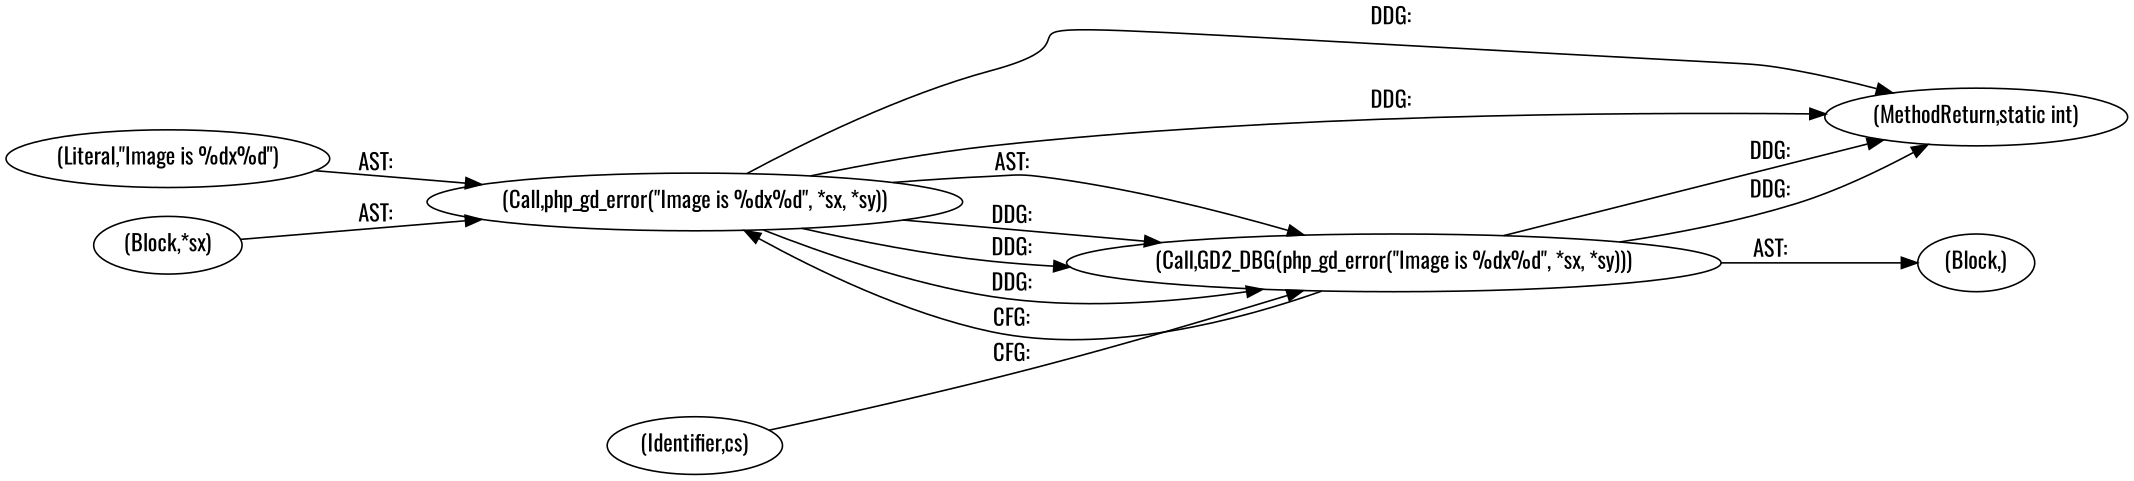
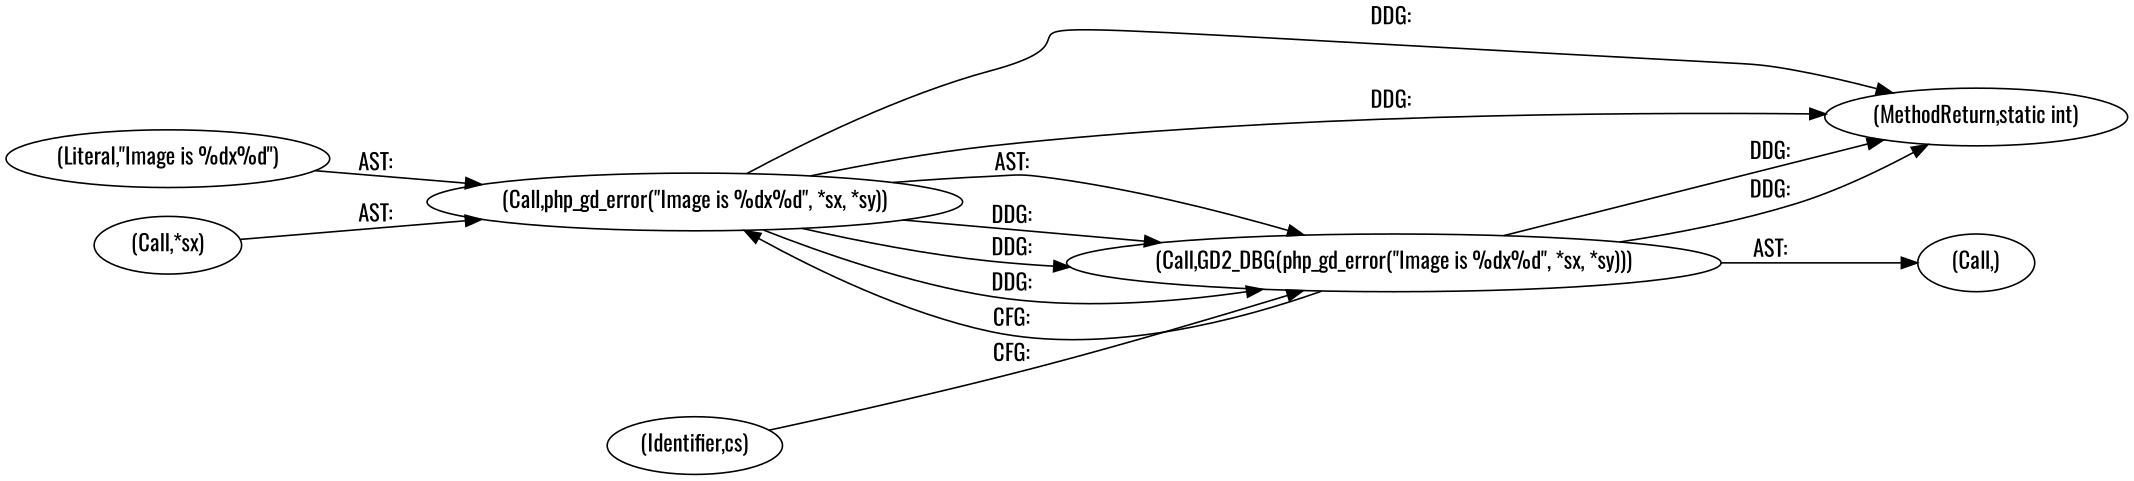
(168, 245) -> (168, 245)
(1976, 263) -> (1976, 263)
